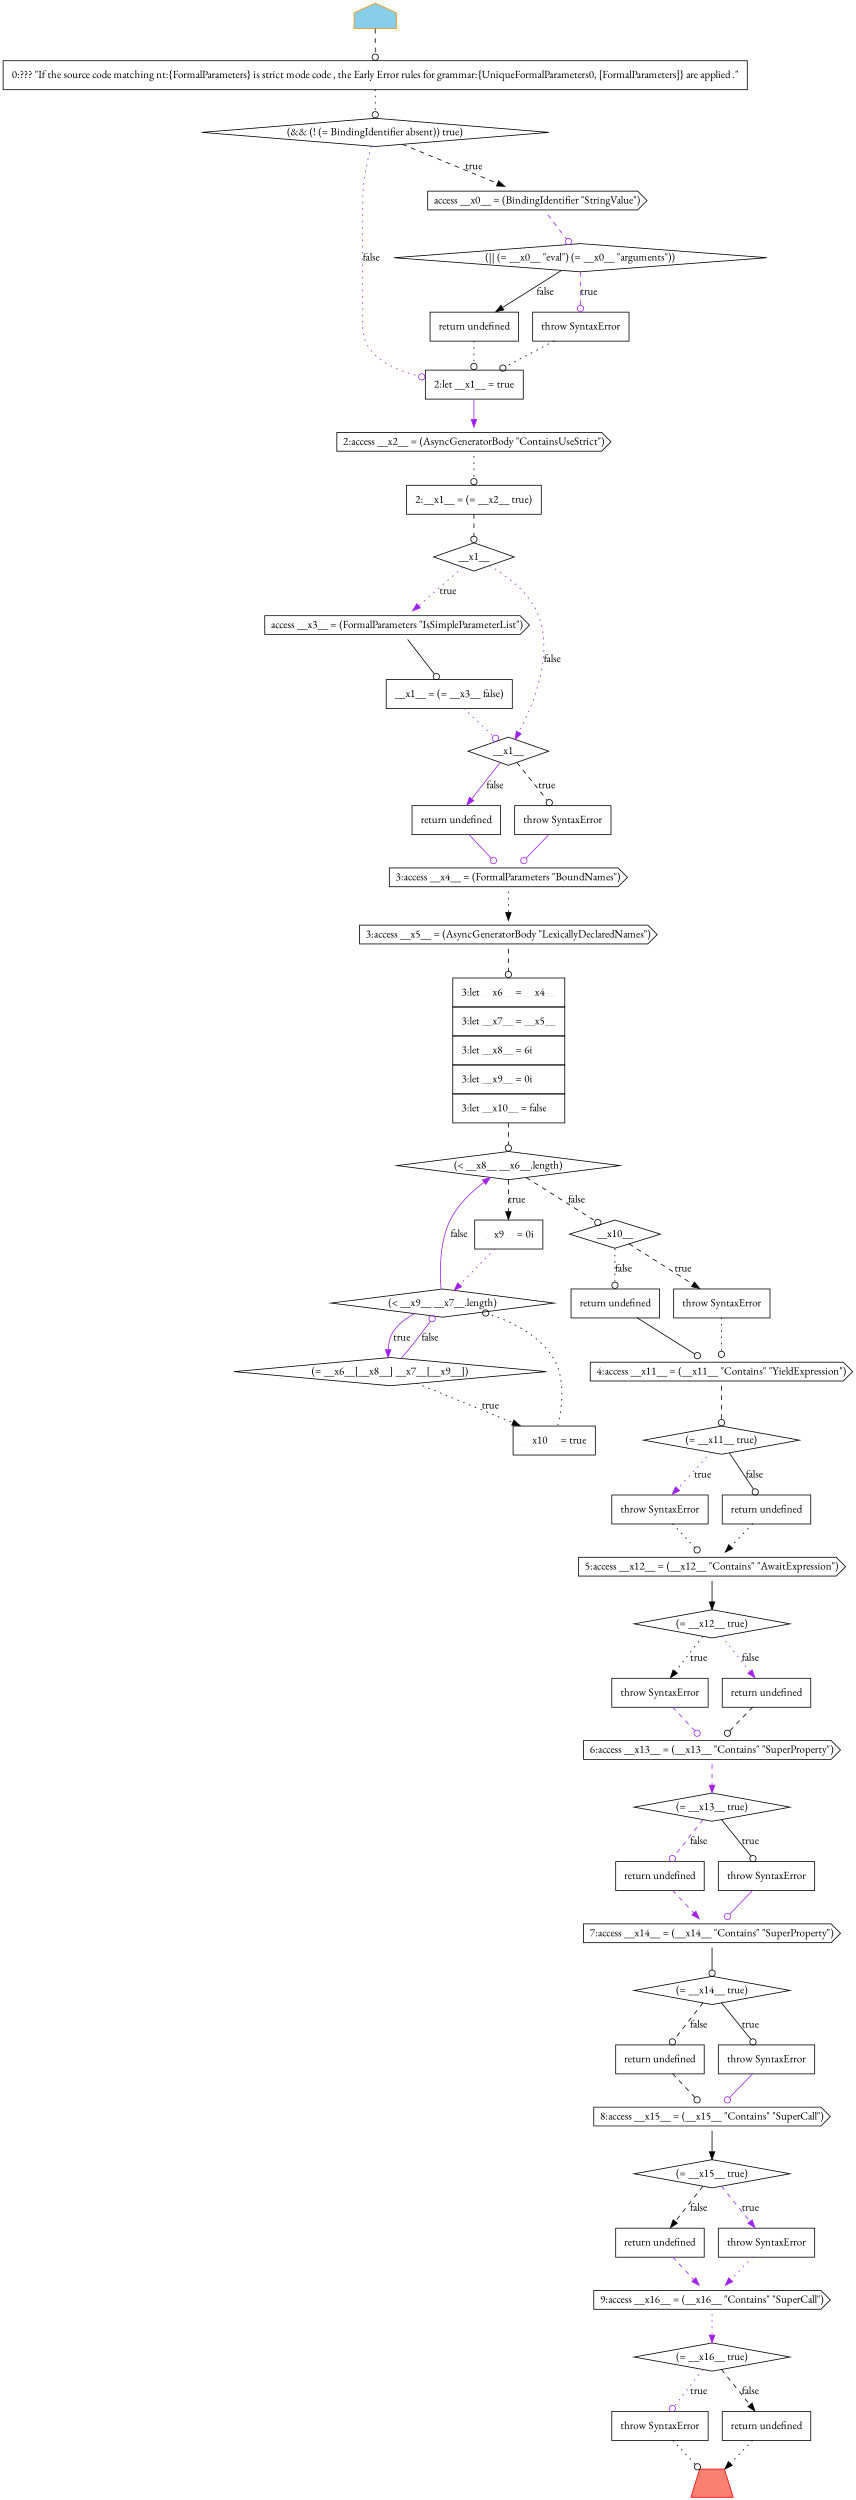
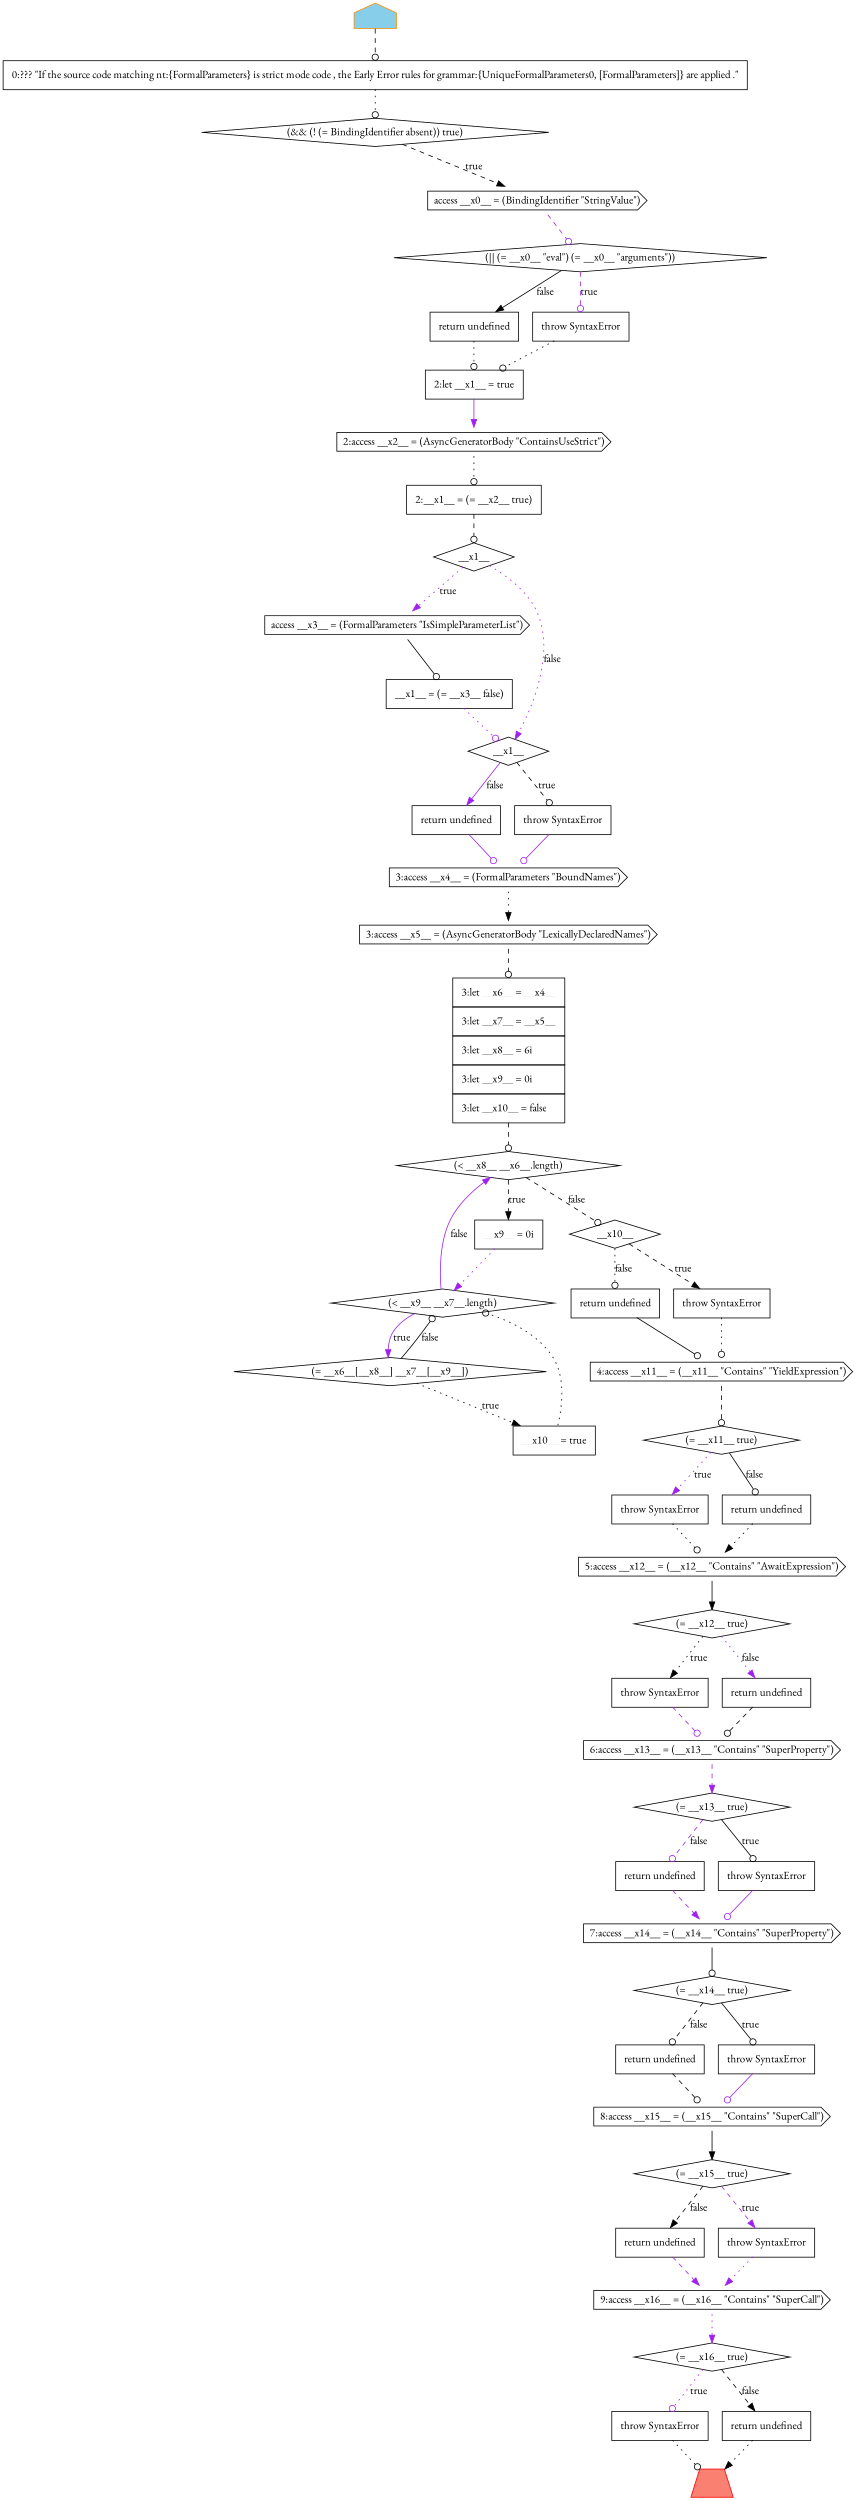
(363, 276) -> none
(416, 1340) -> (416, 1340)
